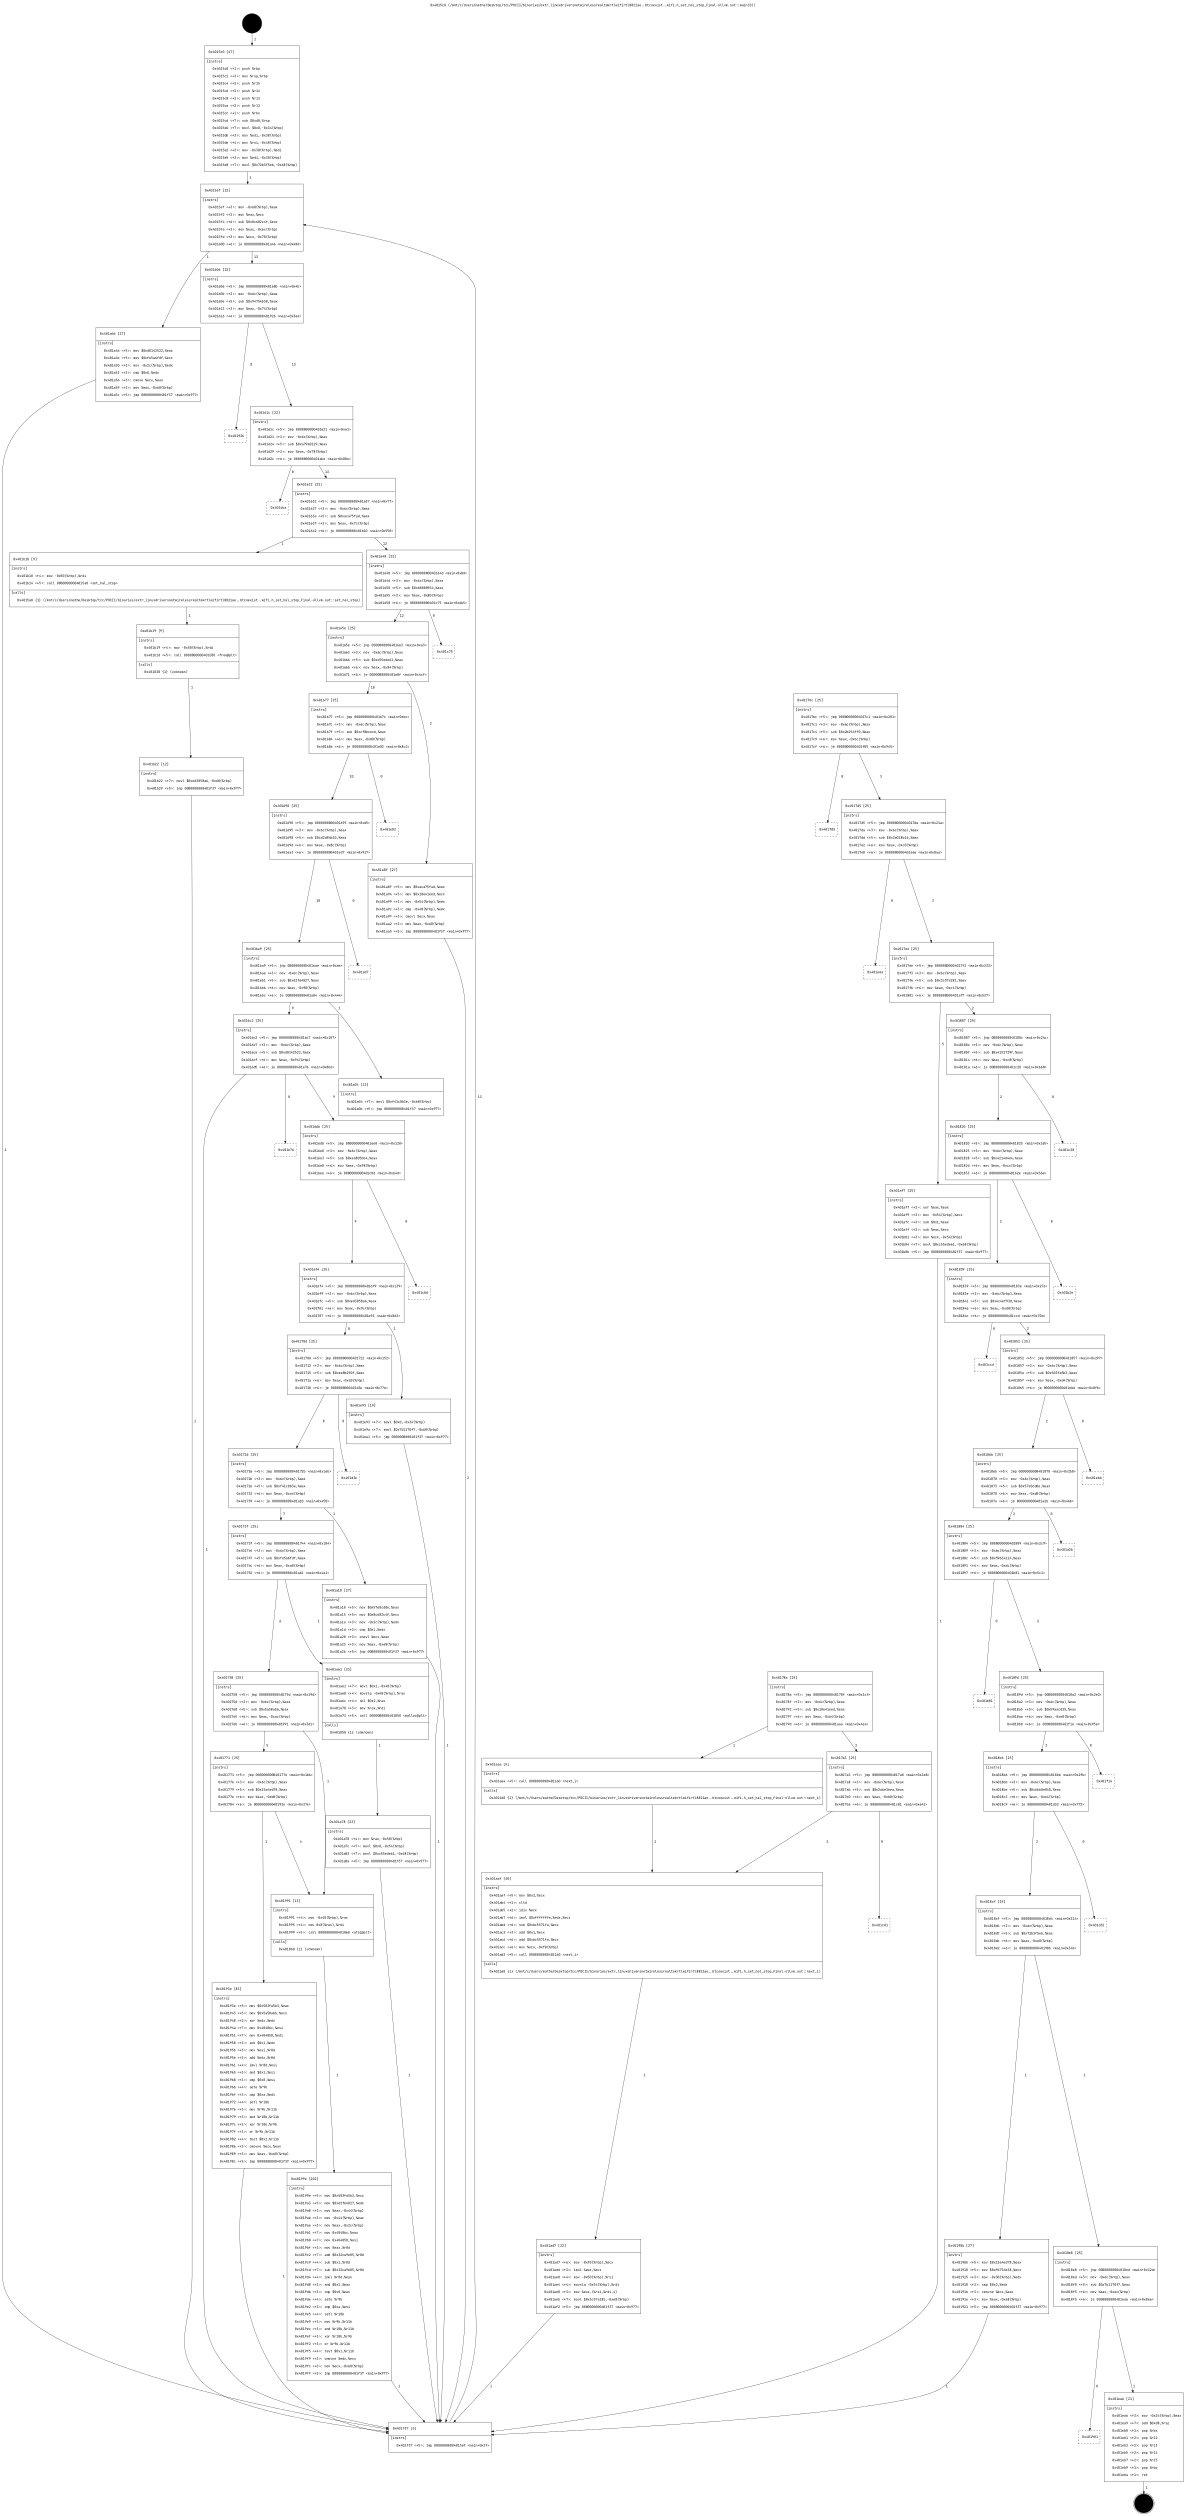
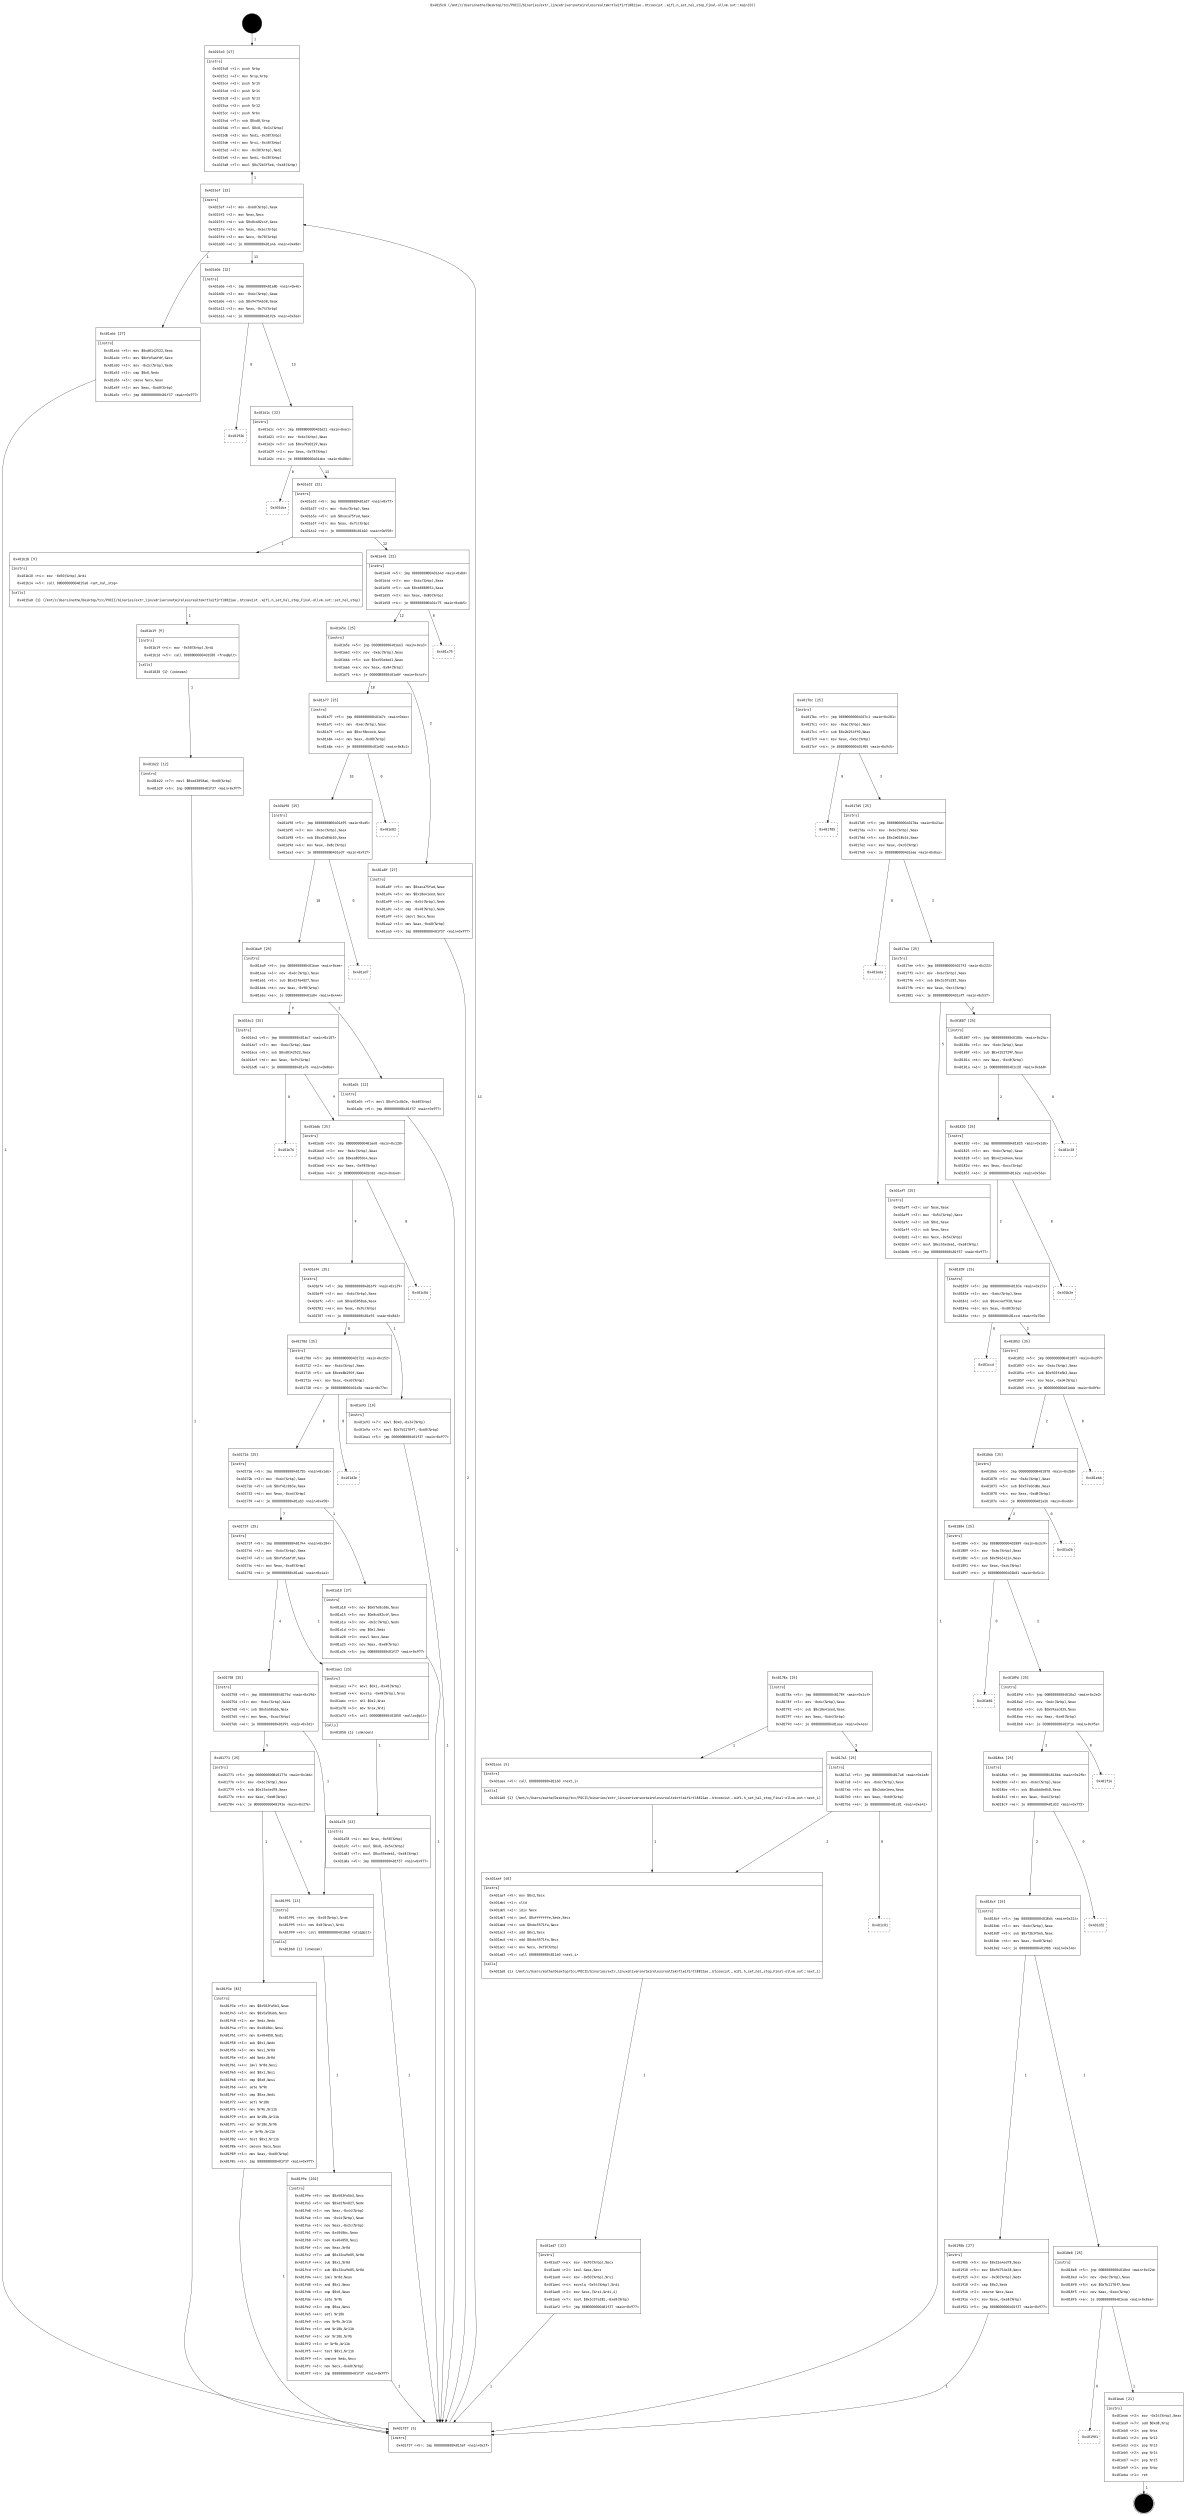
(247, 177) -> (252, 179)
(204, 1804) -> (454, 1762)
